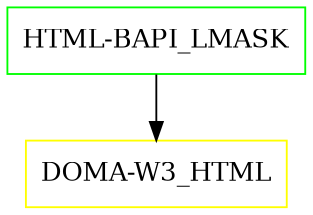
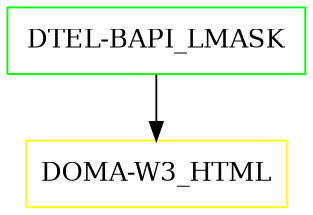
(156, 41) -> (156, 41)
